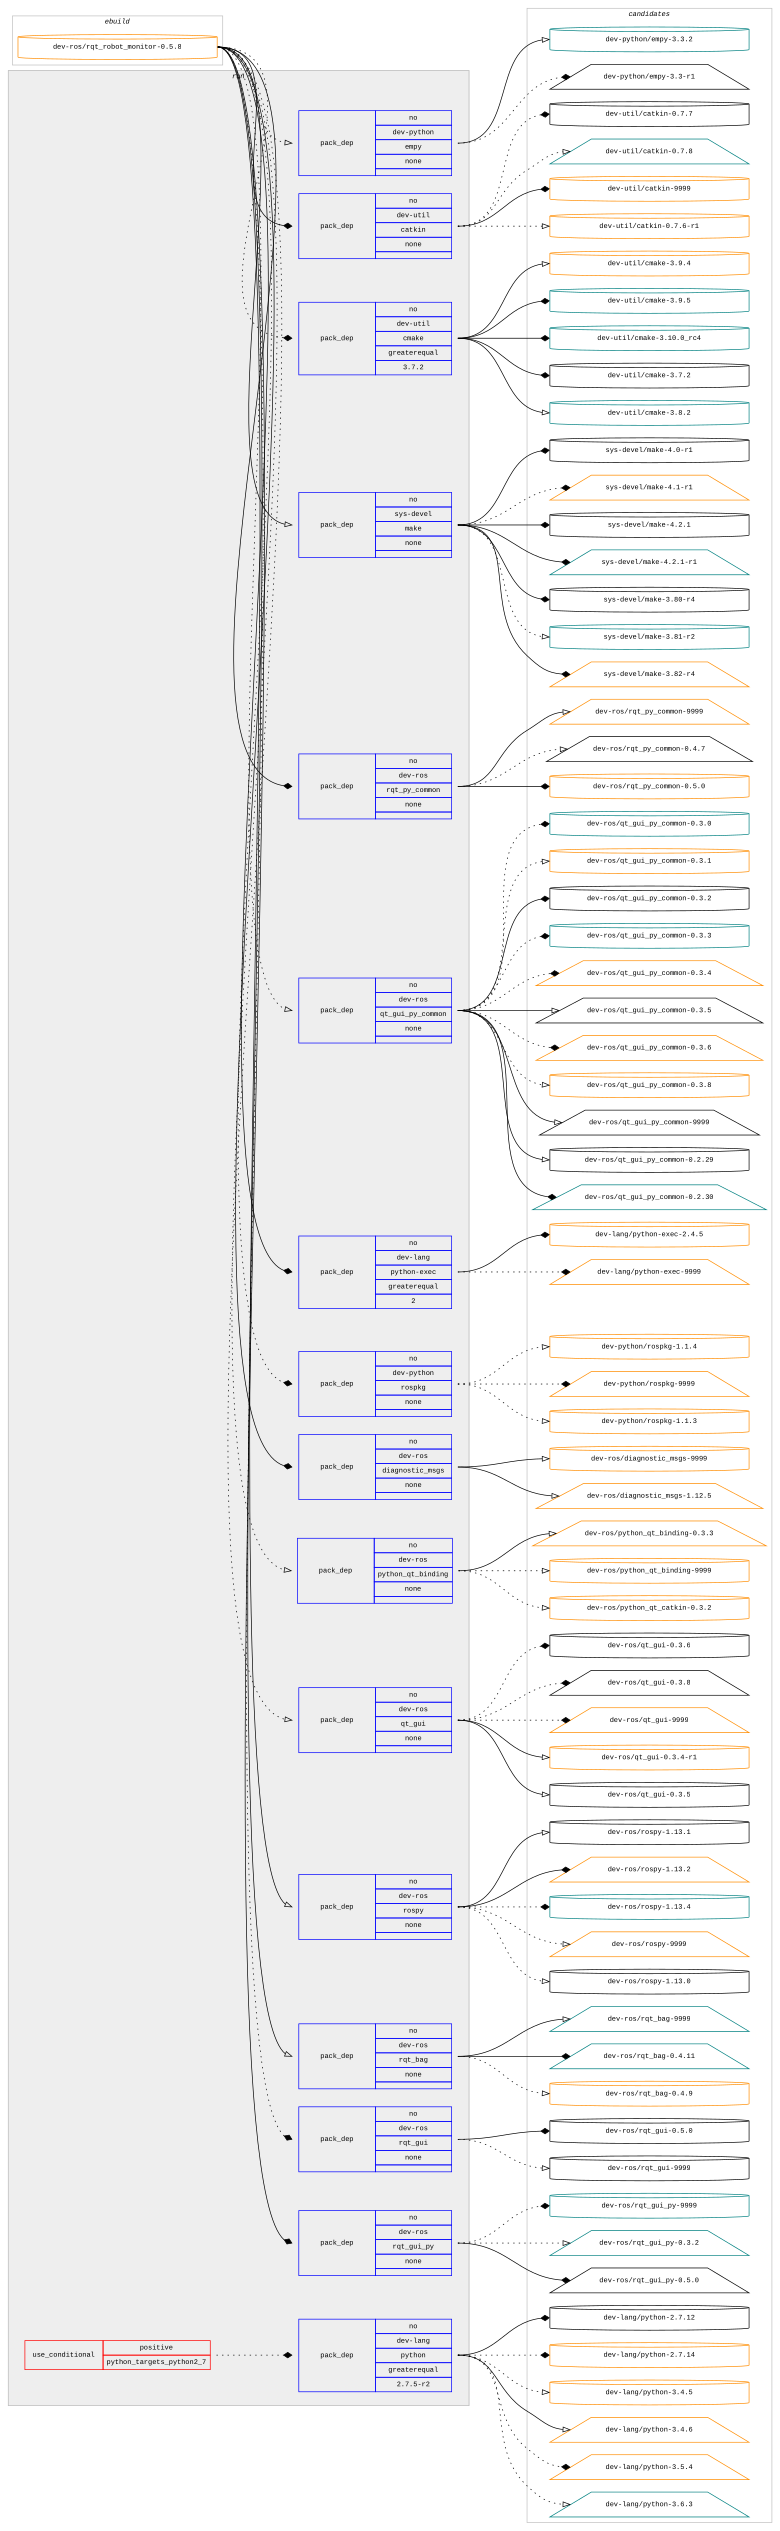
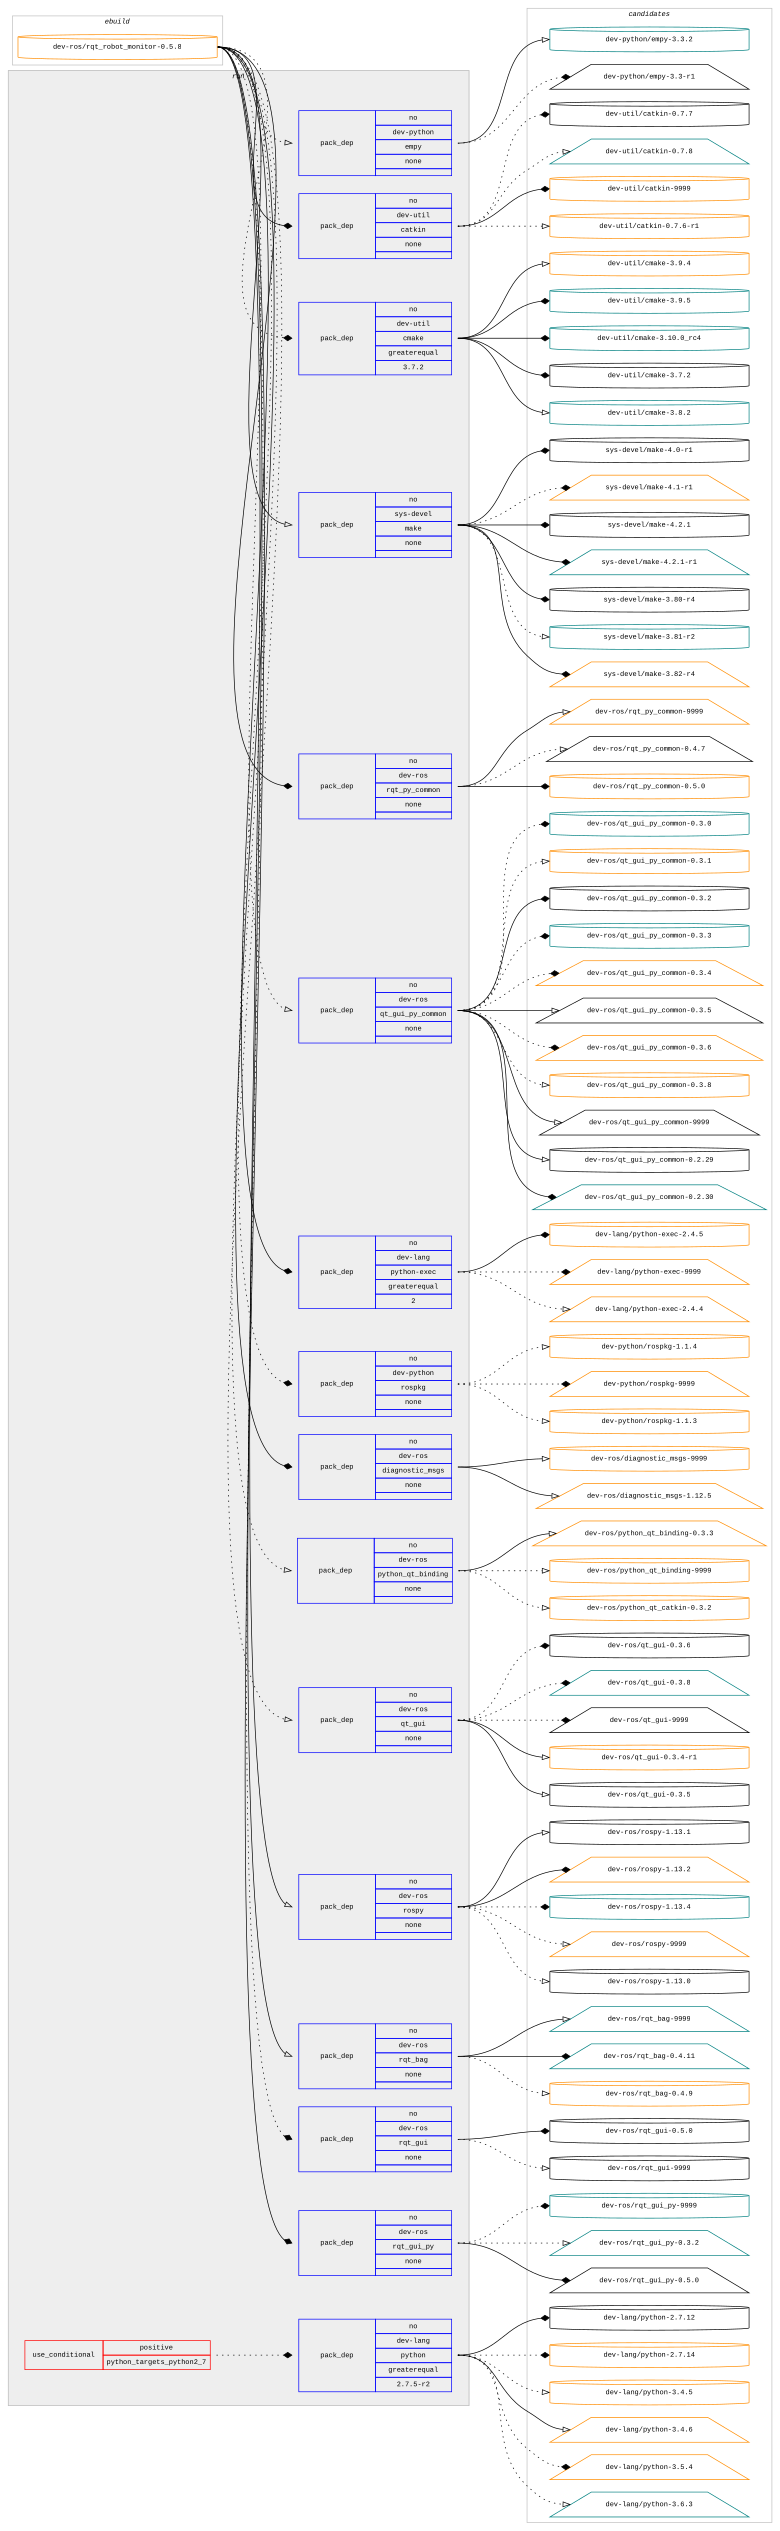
none -> (649, 1309)
(649, 1683) -> (649, 1683)
(649, 1720) -> (649, 1720)
